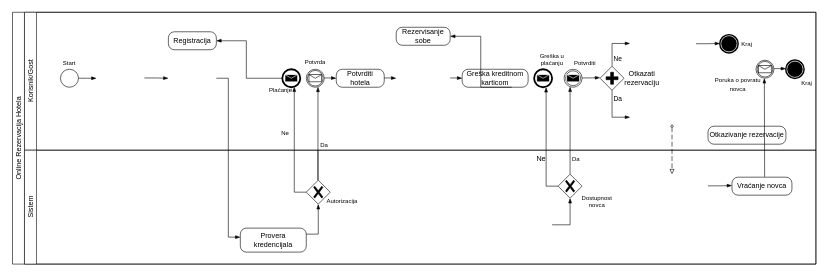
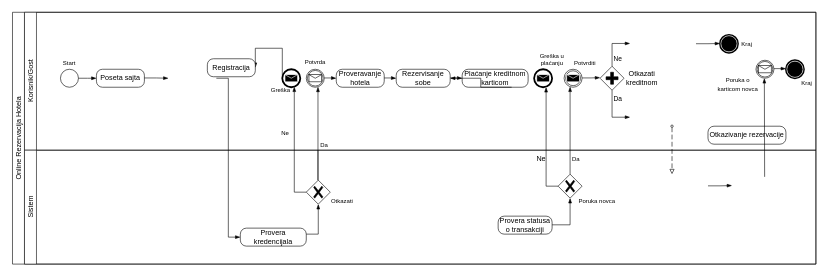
(423, 36) -> (423, 78)
(192, 41) -> (231, 68)
none -> (120, 78)
(360, 78) -> (360, 78)
(495, 78) -> (495, 78)
(642, 78) -> (642, 78)
(738, 84) -> (738, 84)
(281, 90) -> (281, 90)
(762, 186) -> none
(342, 201) -> (342, 201)
(597, 201) -> (597, 201)
none -> (525, 225)
(273, 240) -> (273, 237)
